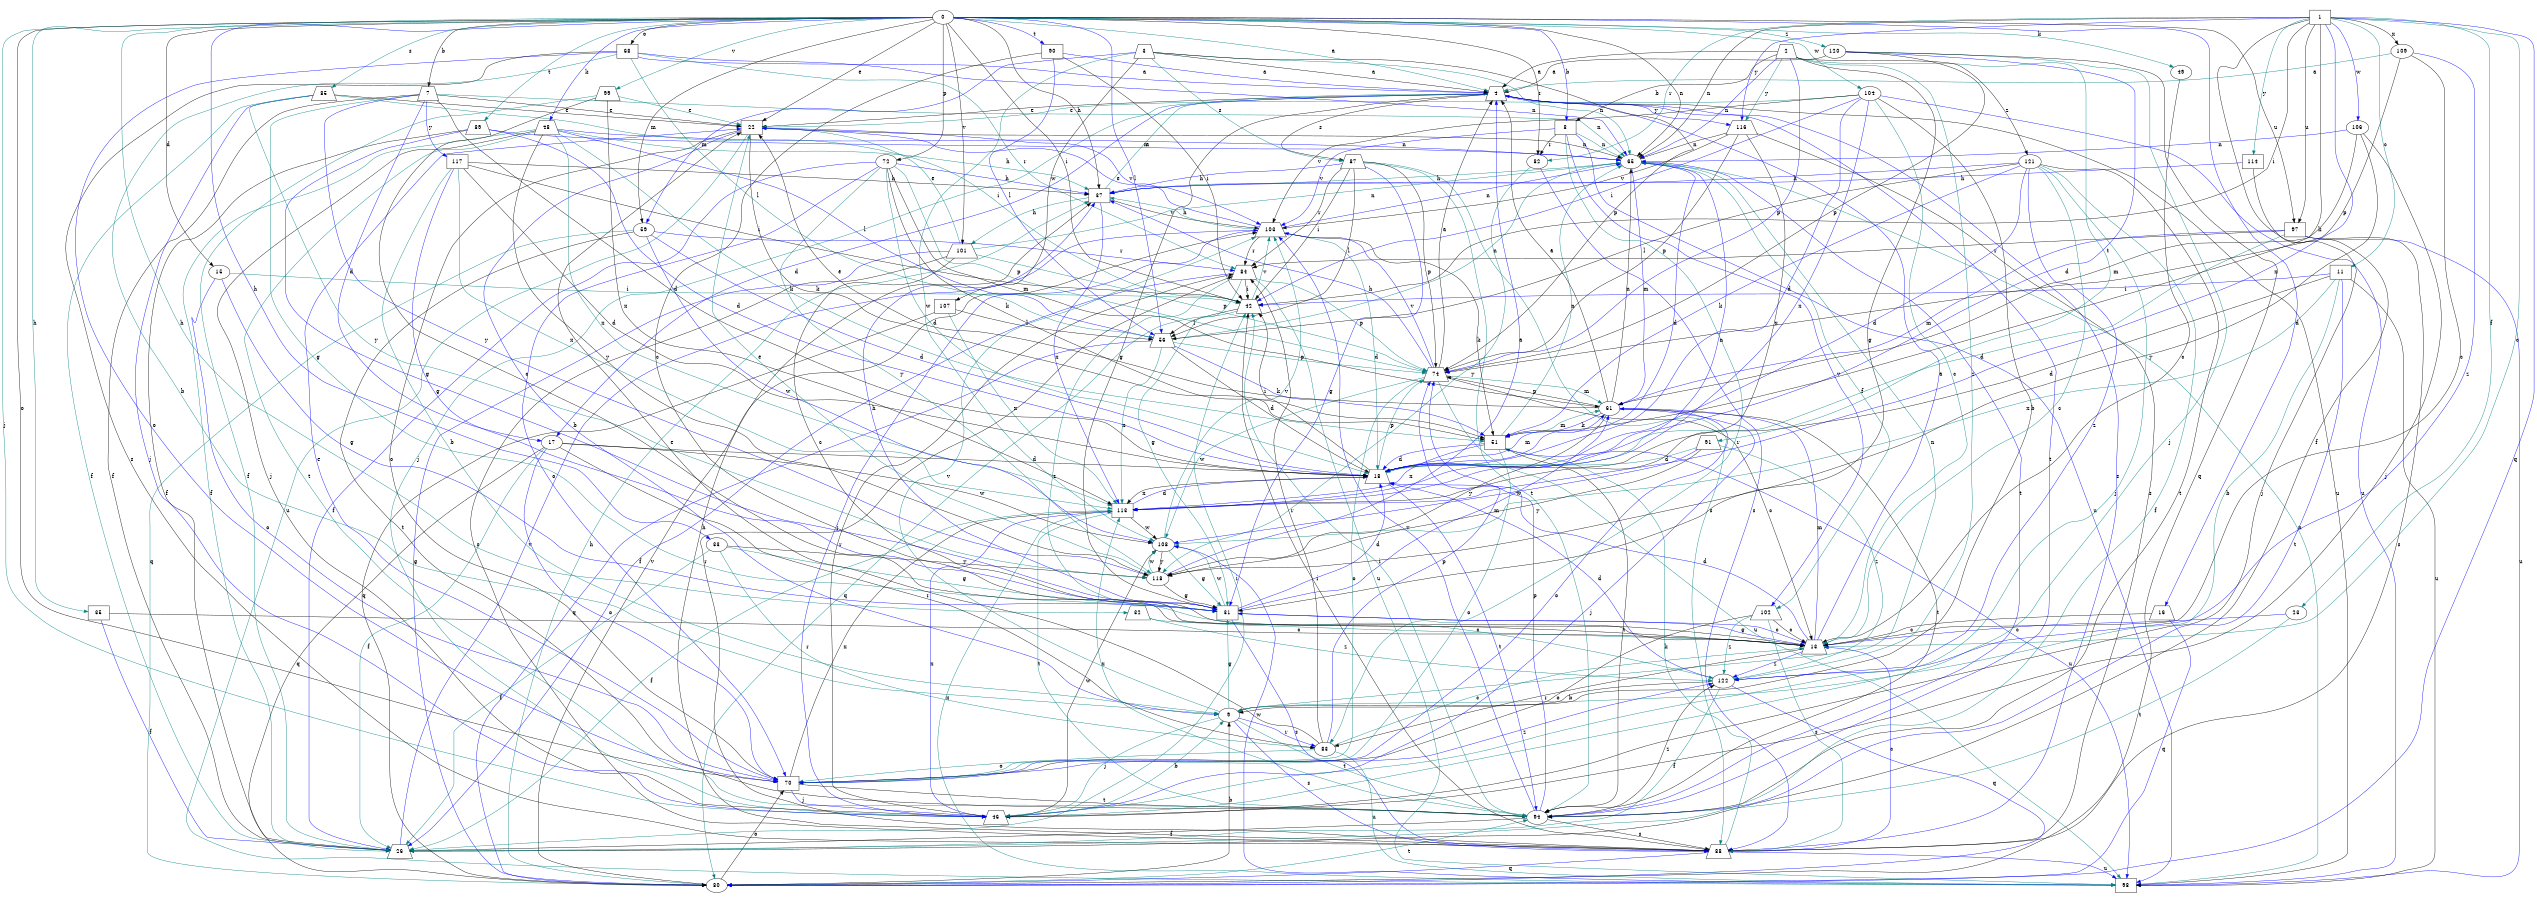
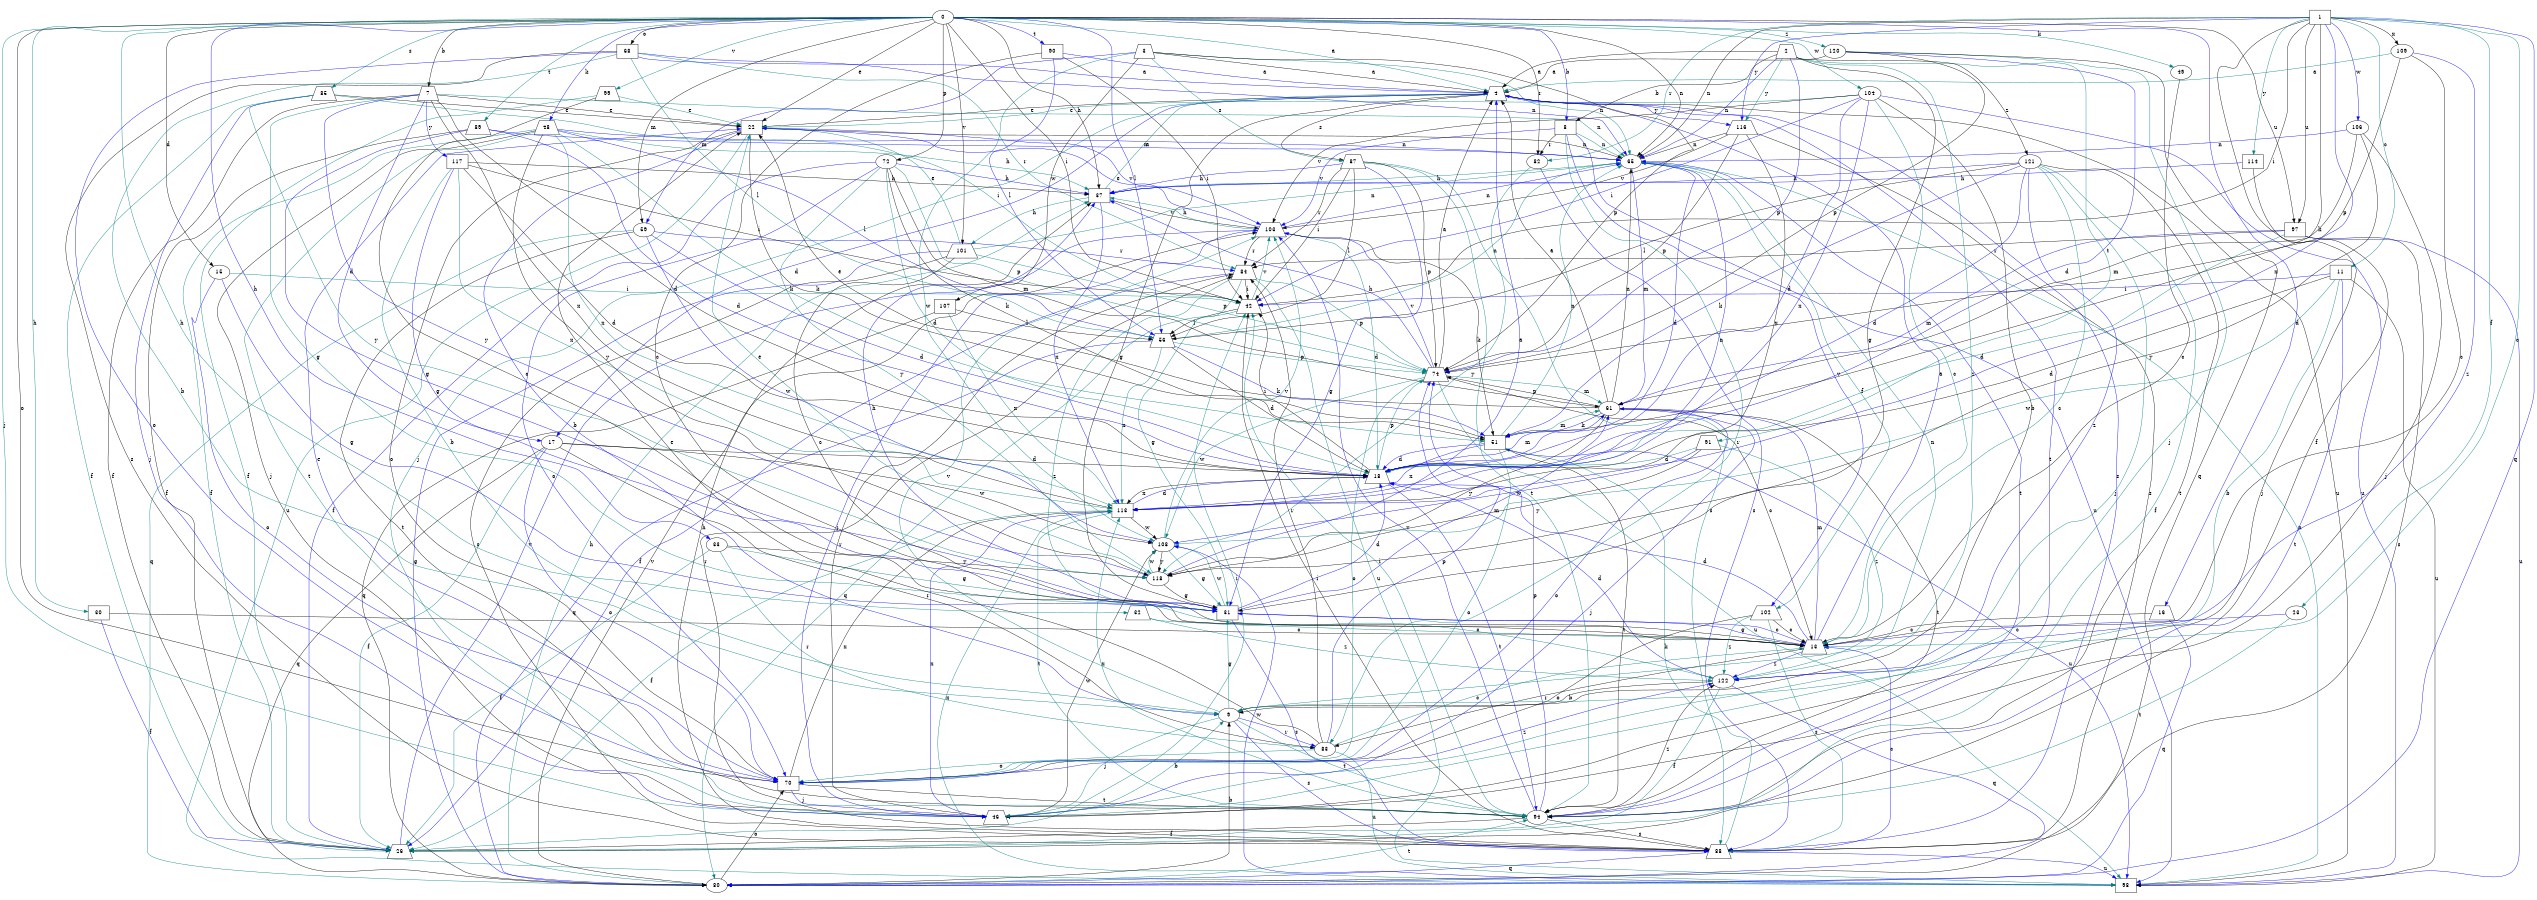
(748, 360) -> (687, 390)
(2028, 408) -> (2028, 408)
(99, 613) -> (99, 613)
